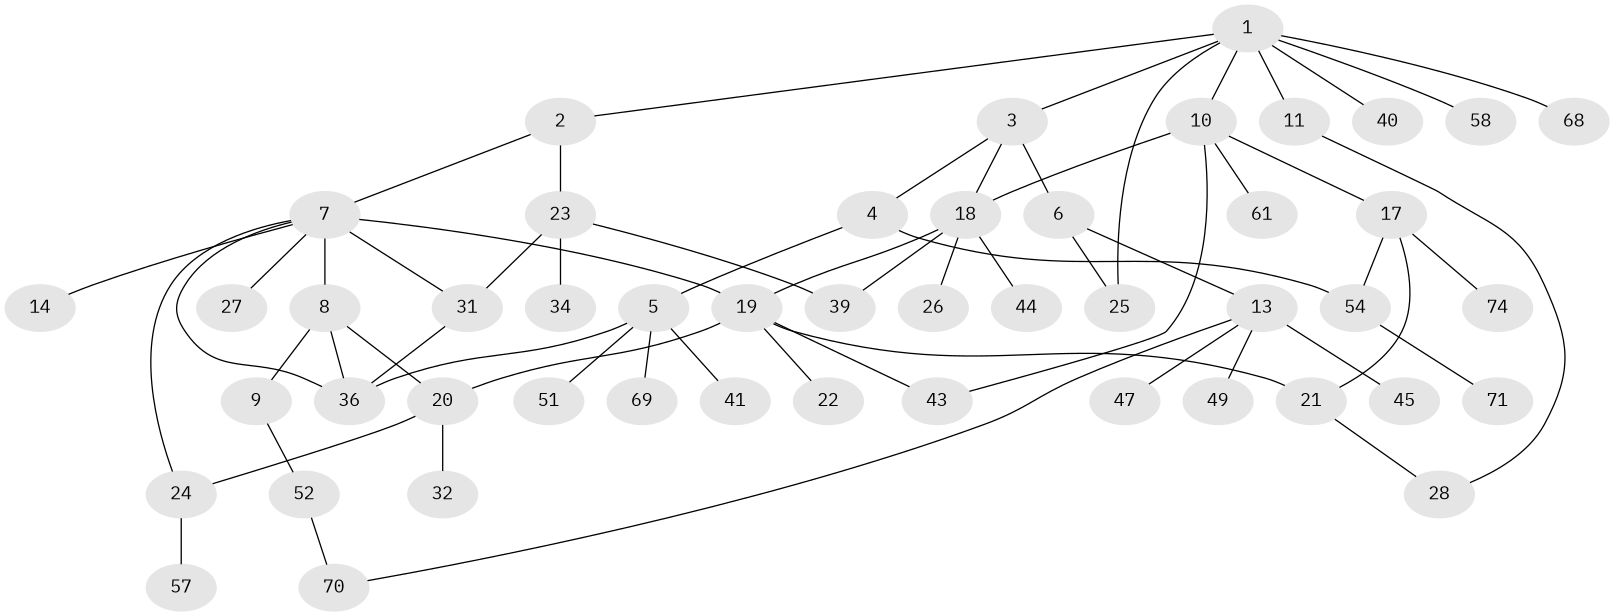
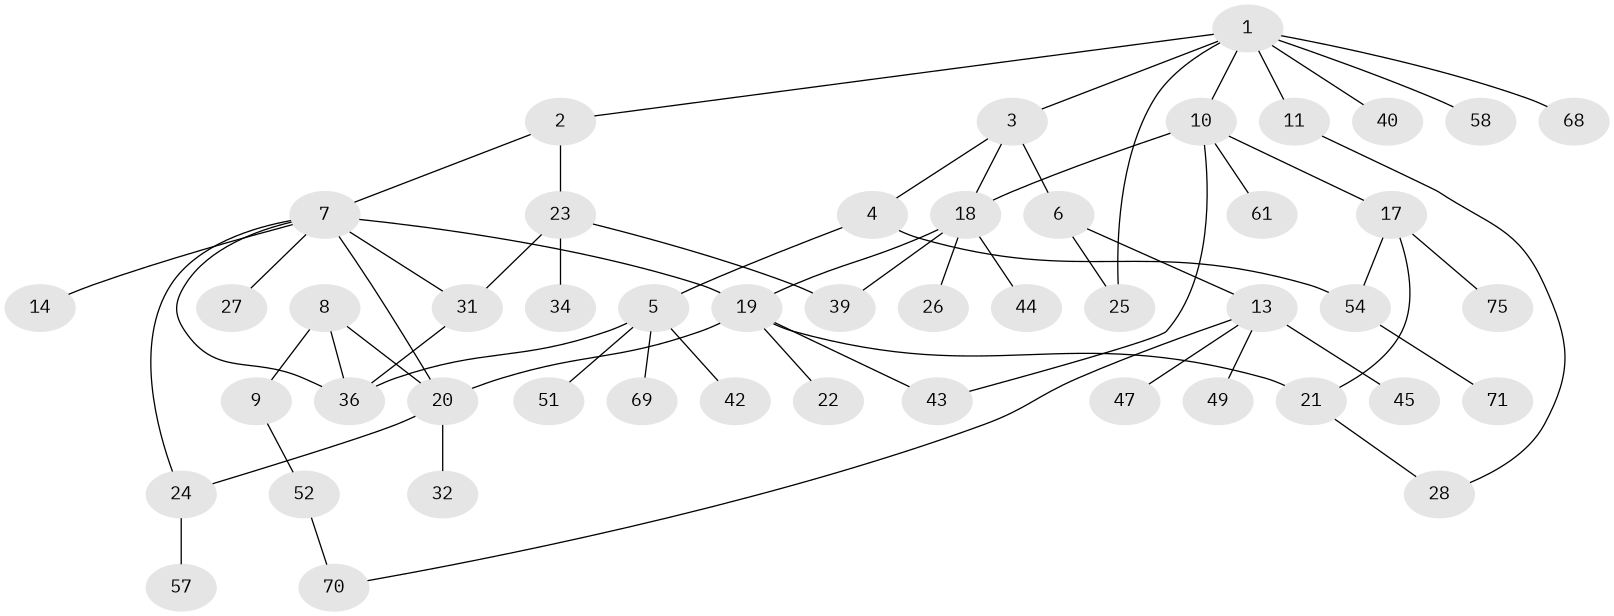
(325, 262) -> (386, 307)
(1498, 308) -> (1498, 308)
(735, 401) -> (735, 401)
